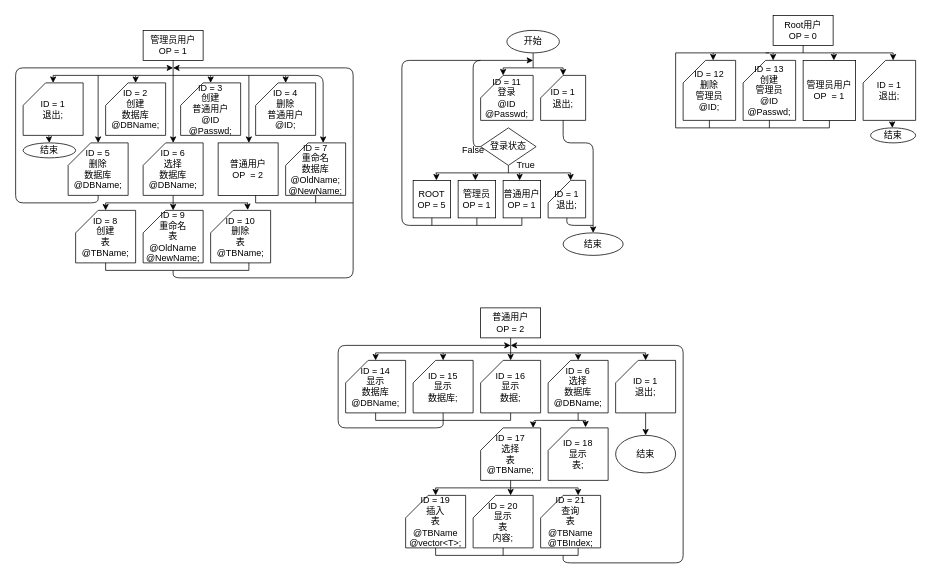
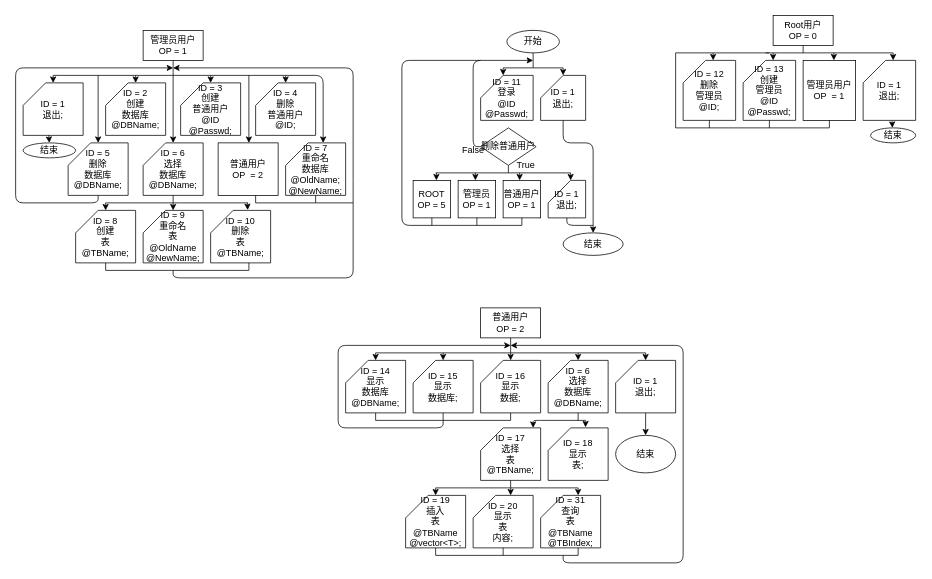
(508, 147) -> (508, 147)
(570, 522) -> (570, 522)
